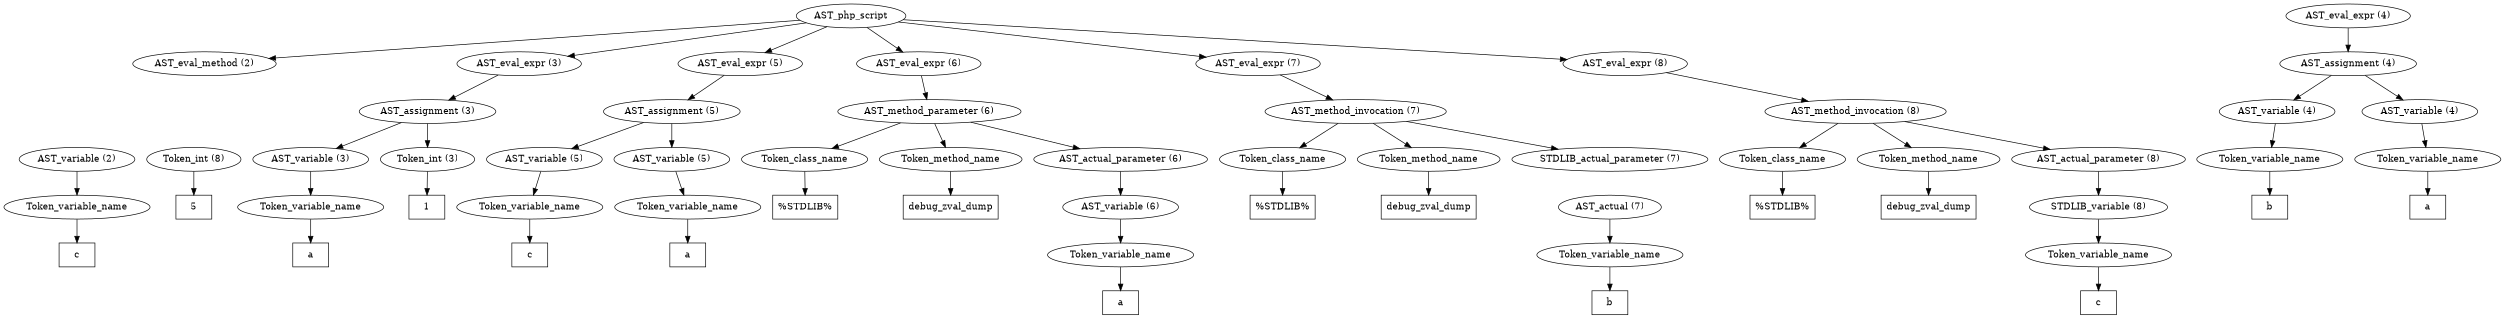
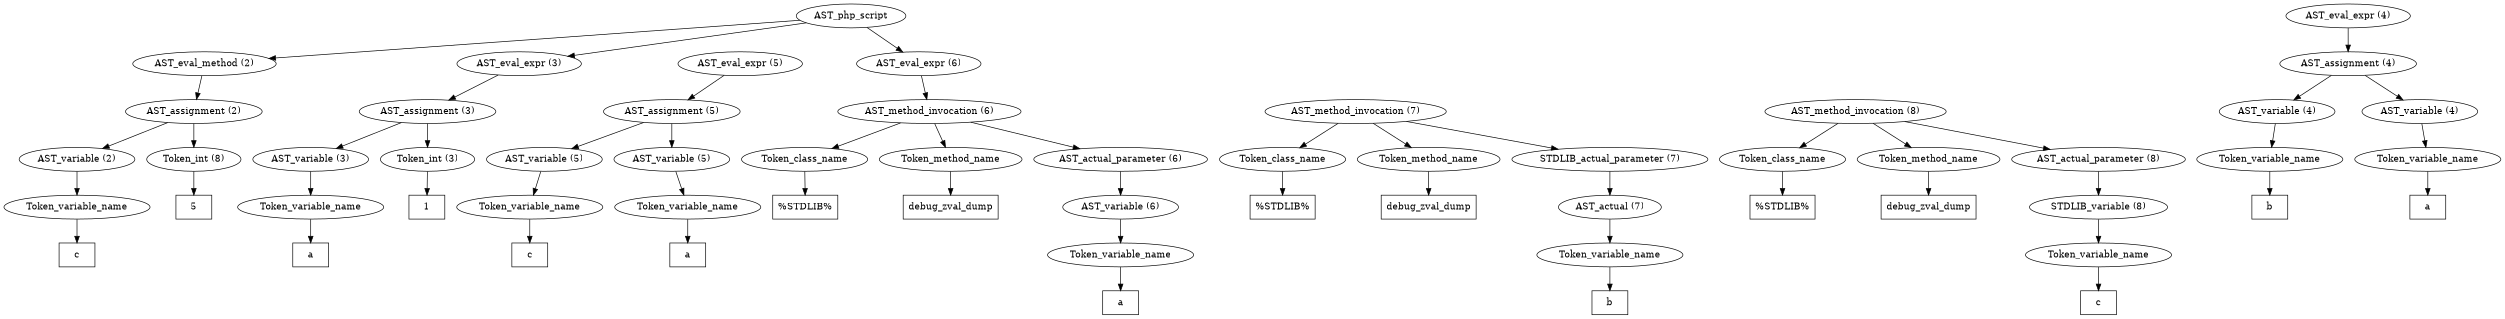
(799, 38) -> none
(1258, 64) -> none
(1625, 64) -> none
none -> (194, 112)
(929, 112) -> (929, 112)
none -> (1610, 180)
